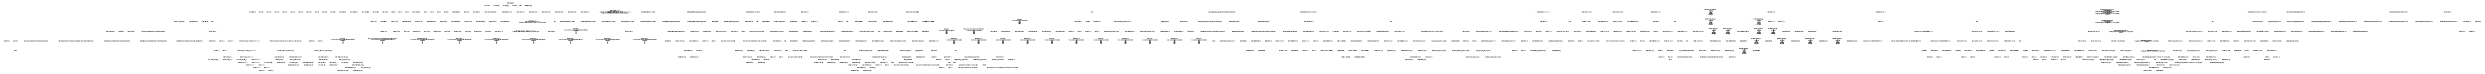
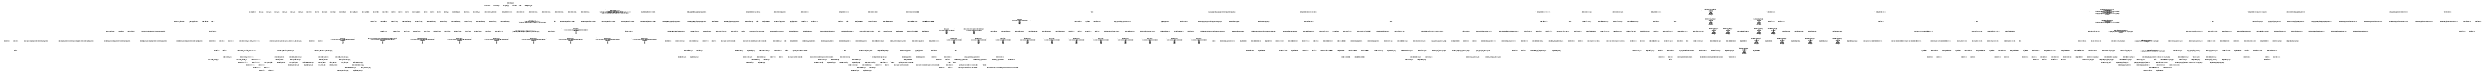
(227, 60) -> none
